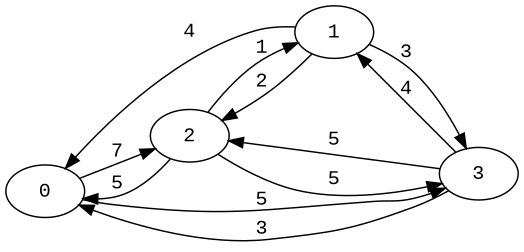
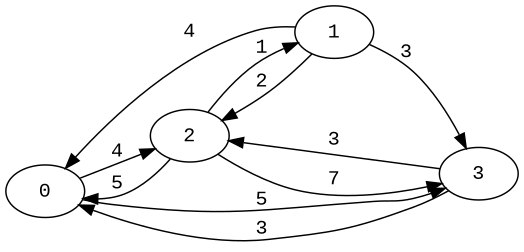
(412, 108) -> none
(334, 139) -> (334, 139)
(118, 151) -> (118, 151)
(334, 179) -> (334, 179)
